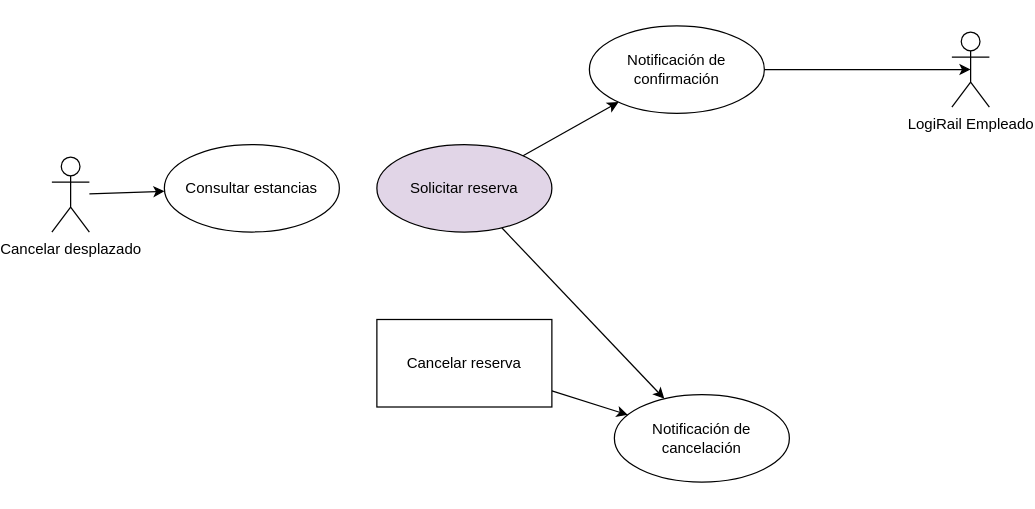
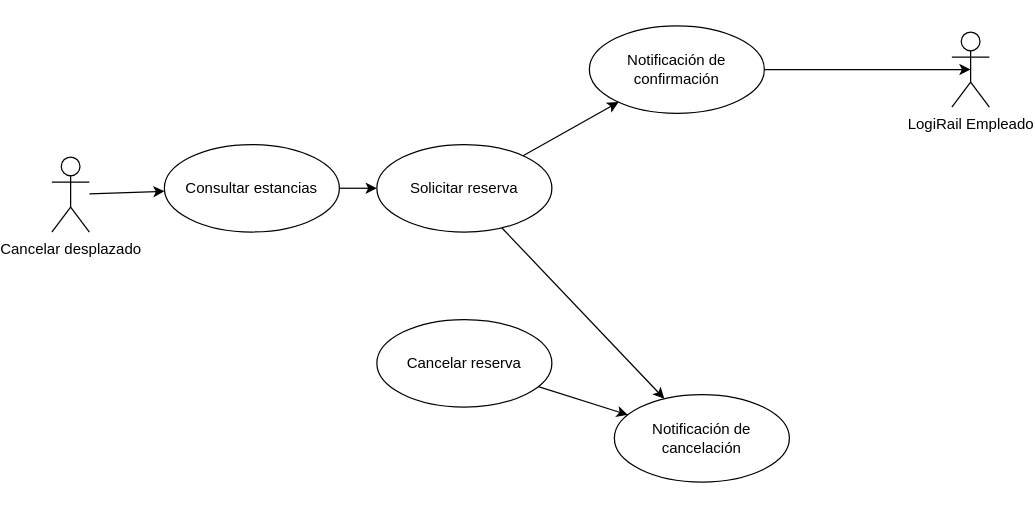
none -> (354, 188)
(464, 188) -> (464, 188)
(464, 363) -> (464, 363)
